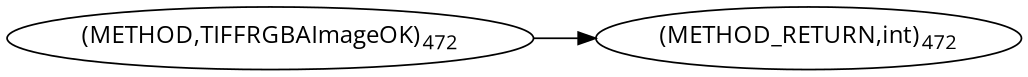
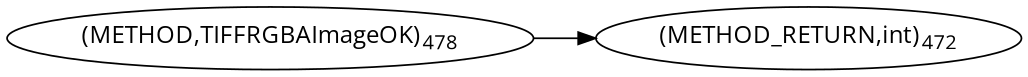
(441, 36) -> (441, 36)
